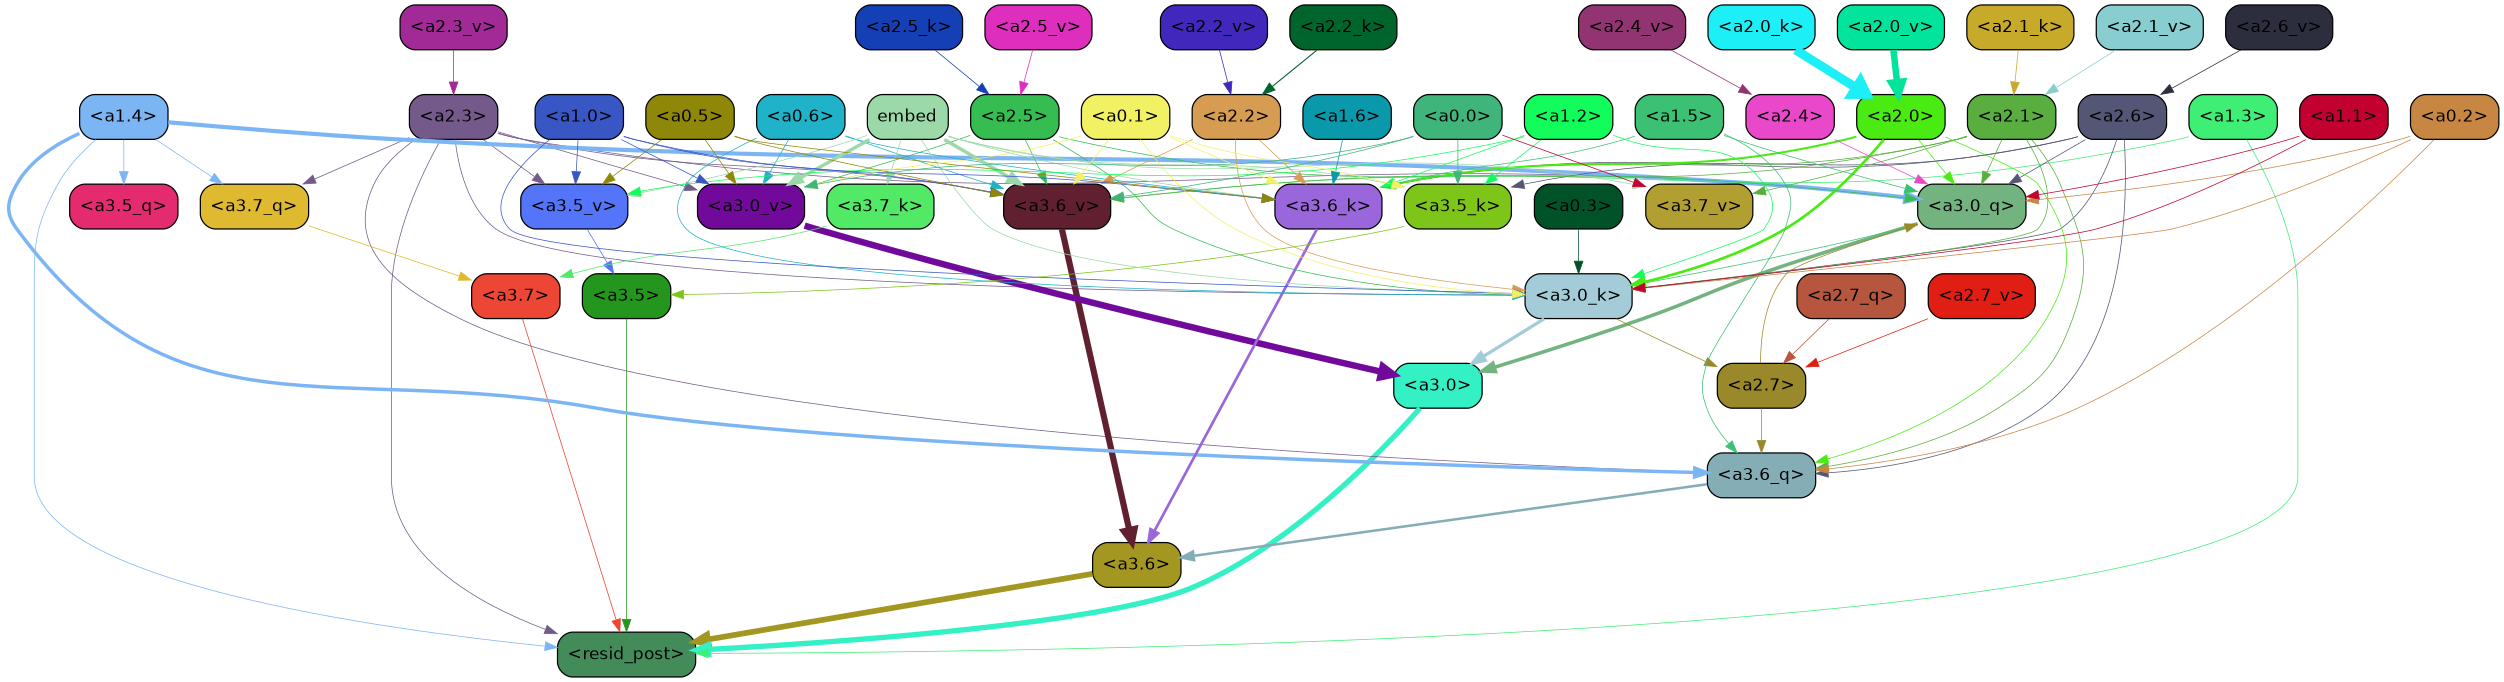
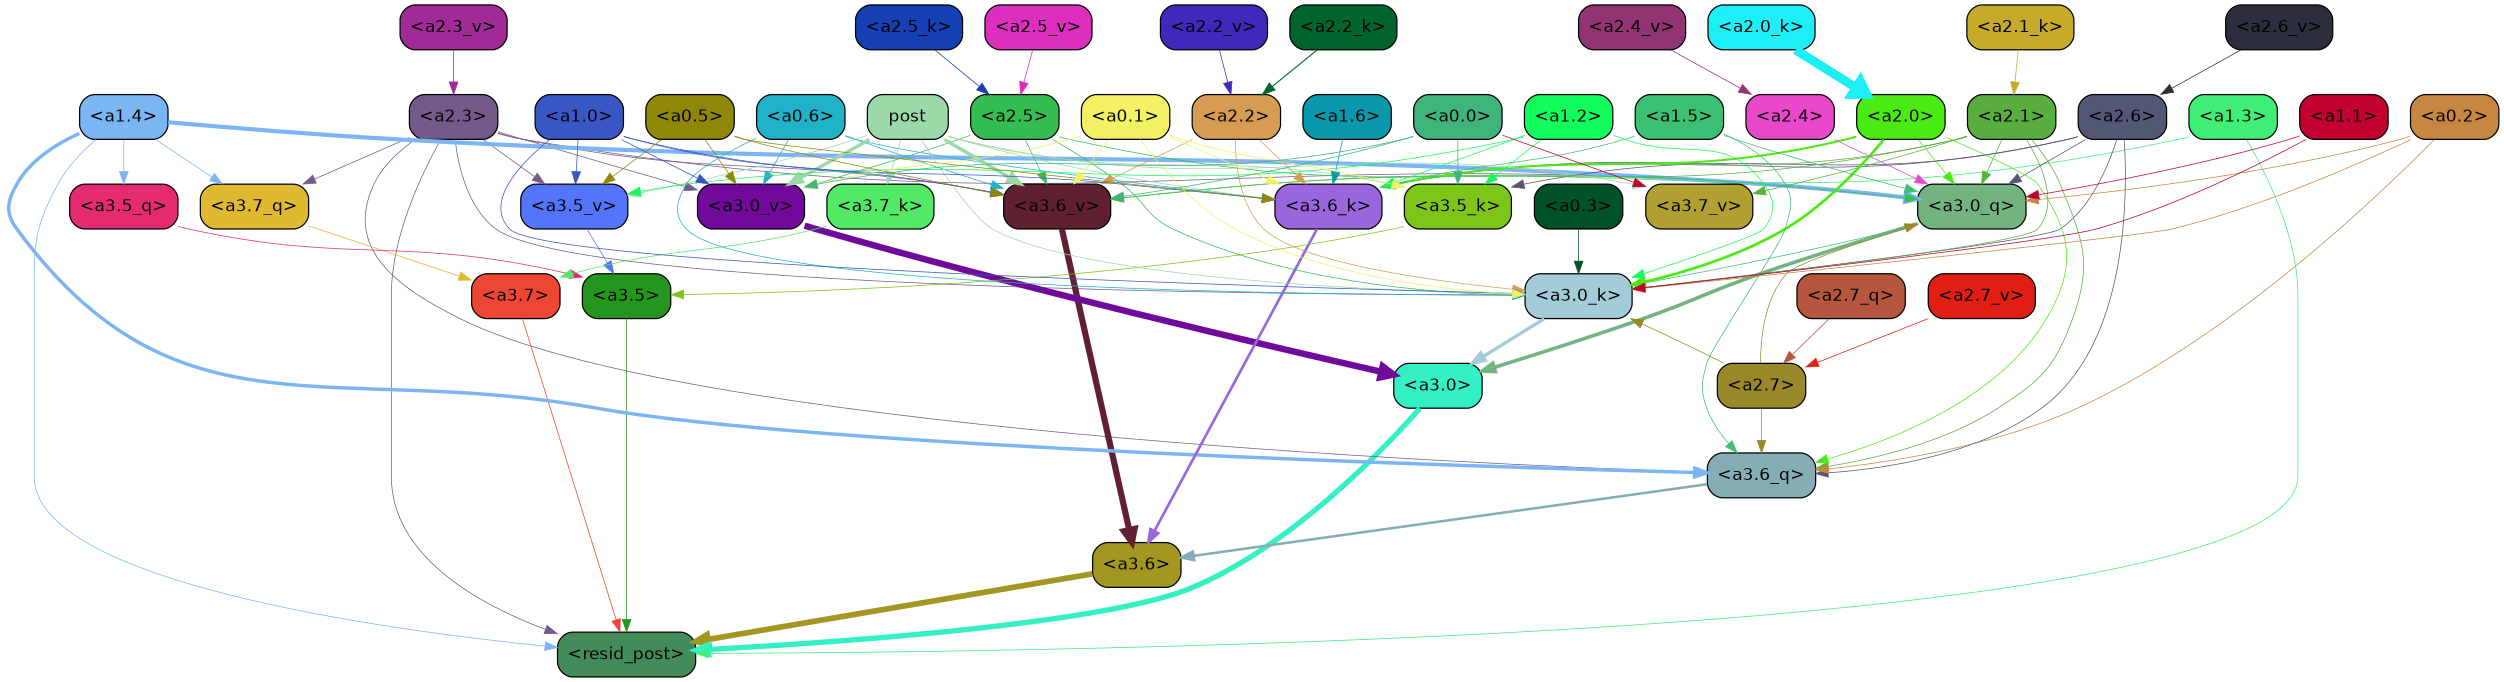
(1891, 27) -> none
(2150, 27) -> none
(908, 117) -> (908, 117)
none -> (354, 249)
(1661, 340) -> (1683, 343)
